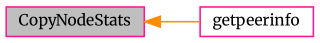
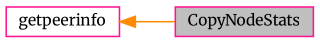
(180, 22) -> (155, 22)
